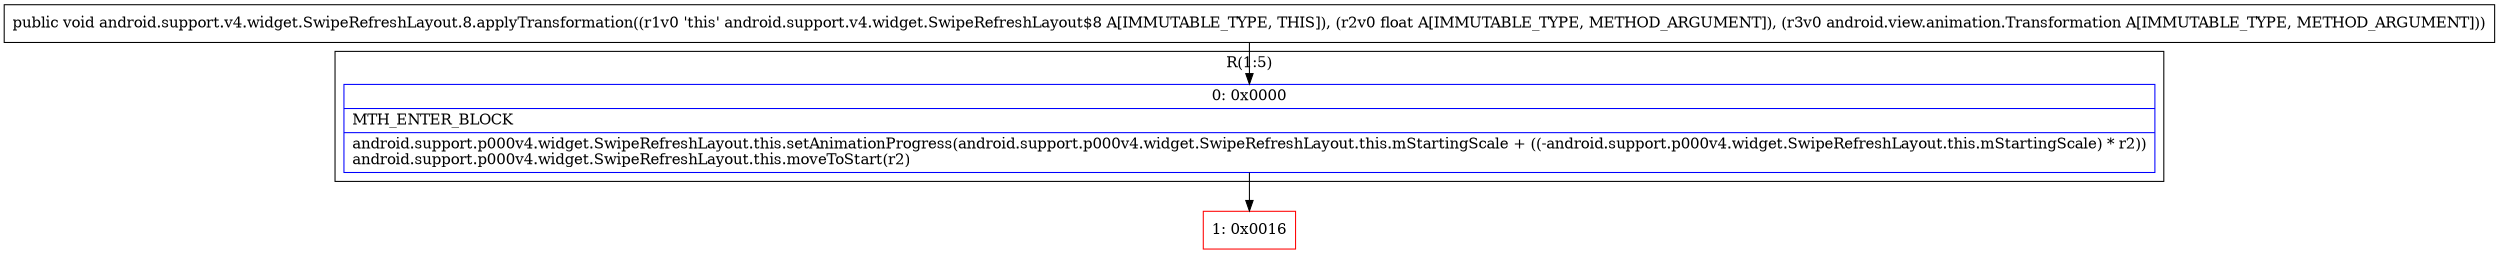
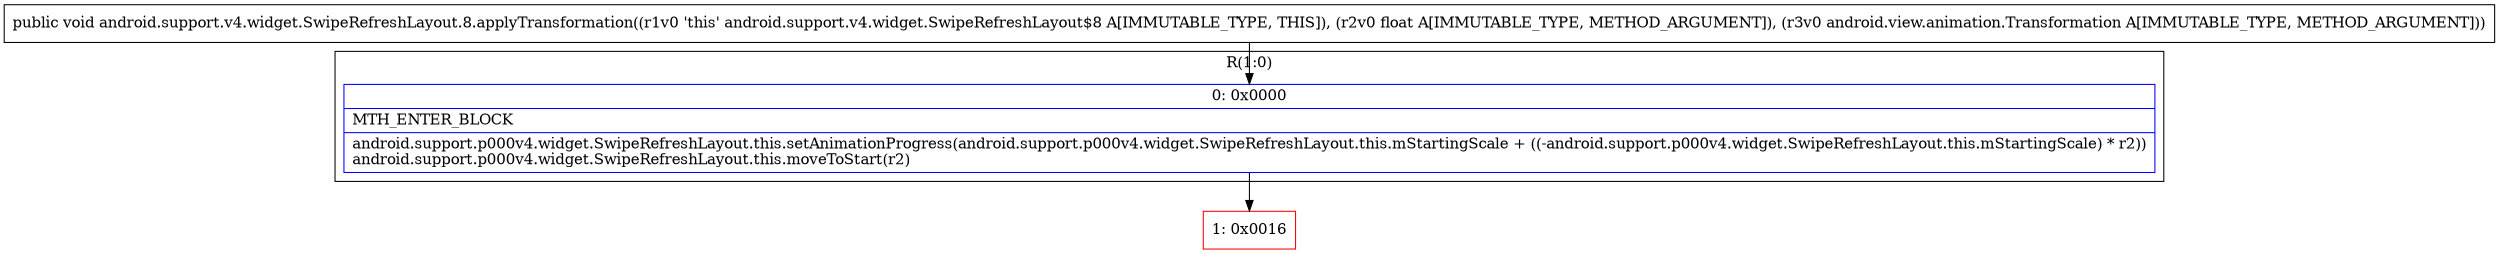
(1249, 63) -> (1249, 63)
